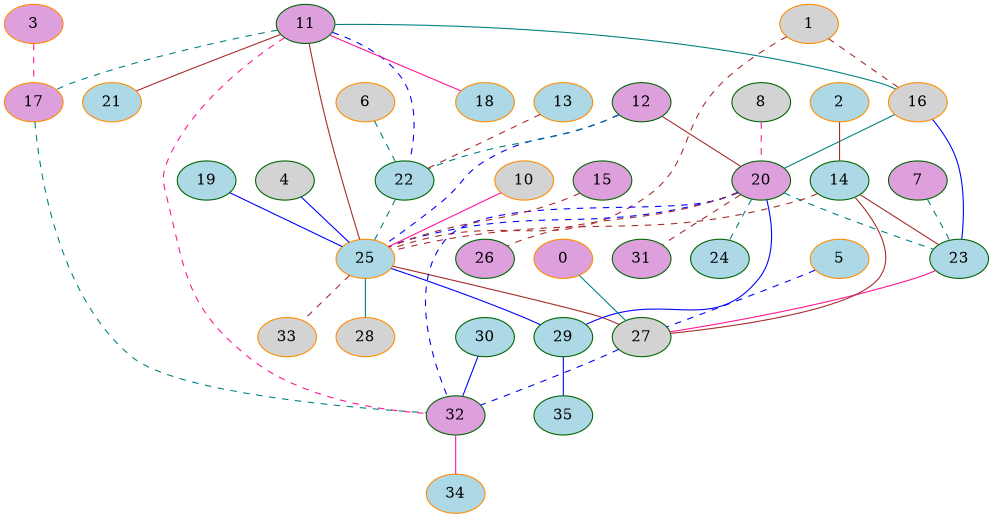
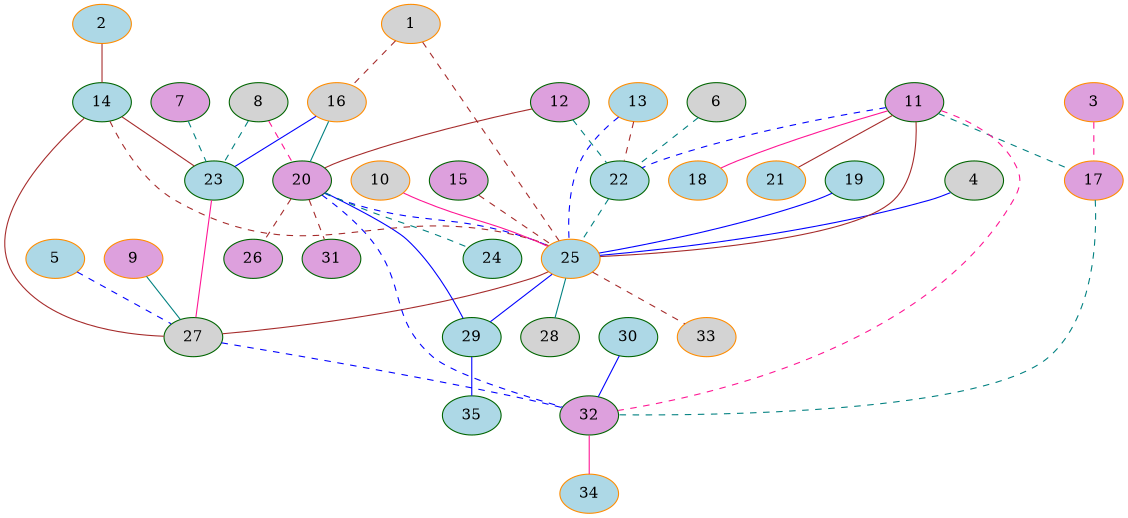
(618, 37) -> none
(365, 102) -> (716, 102)
(490, 158) -> (577, 171)
(858, 223) -> (236, 141)
(563, 259) -> (134, 259)
(365, 337) -> (550, 337)
